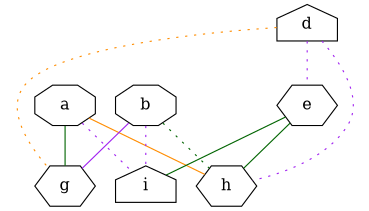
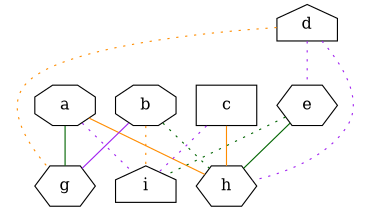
none -> (226, 105)
(146, 138) -> (146, 138)
(226, 146) -> (235, 142)
